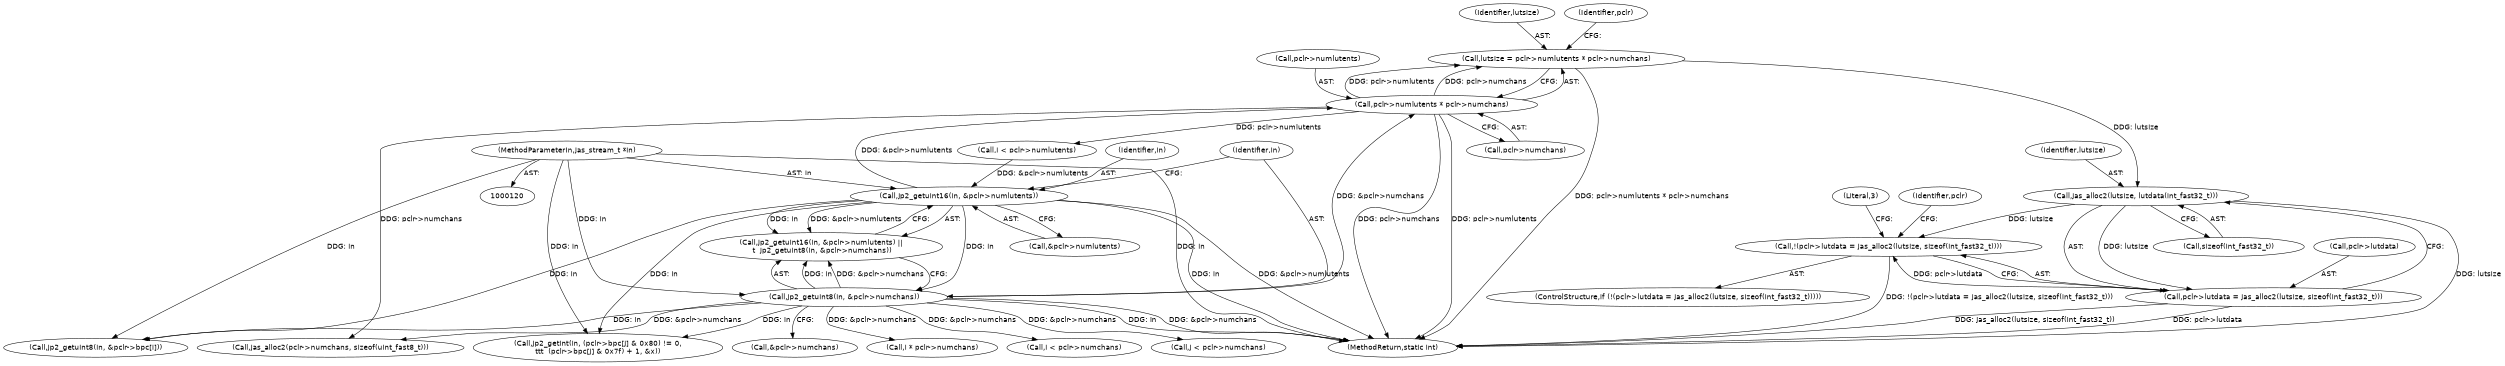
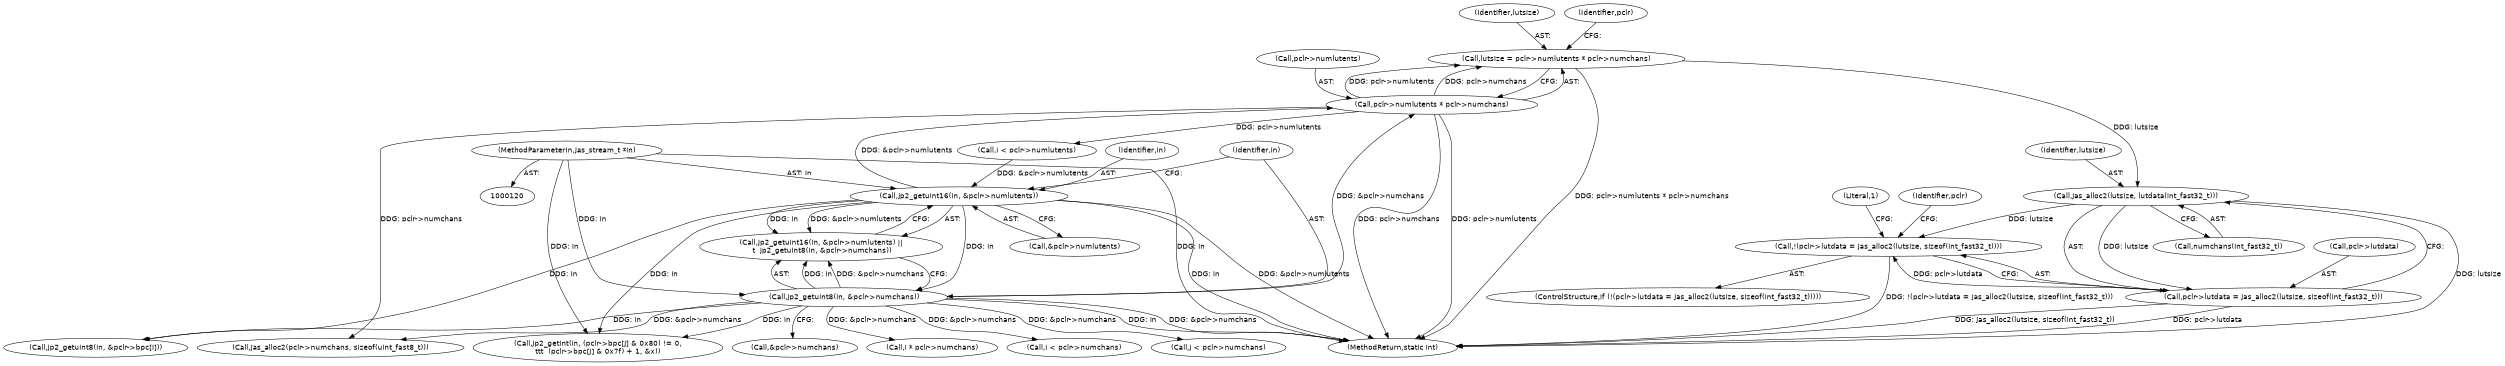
(1525, 151) -> none
(1861, 196) -> (1861, 196)
(322, 235) -> none
(2229, 247) -> (2229, 247)
